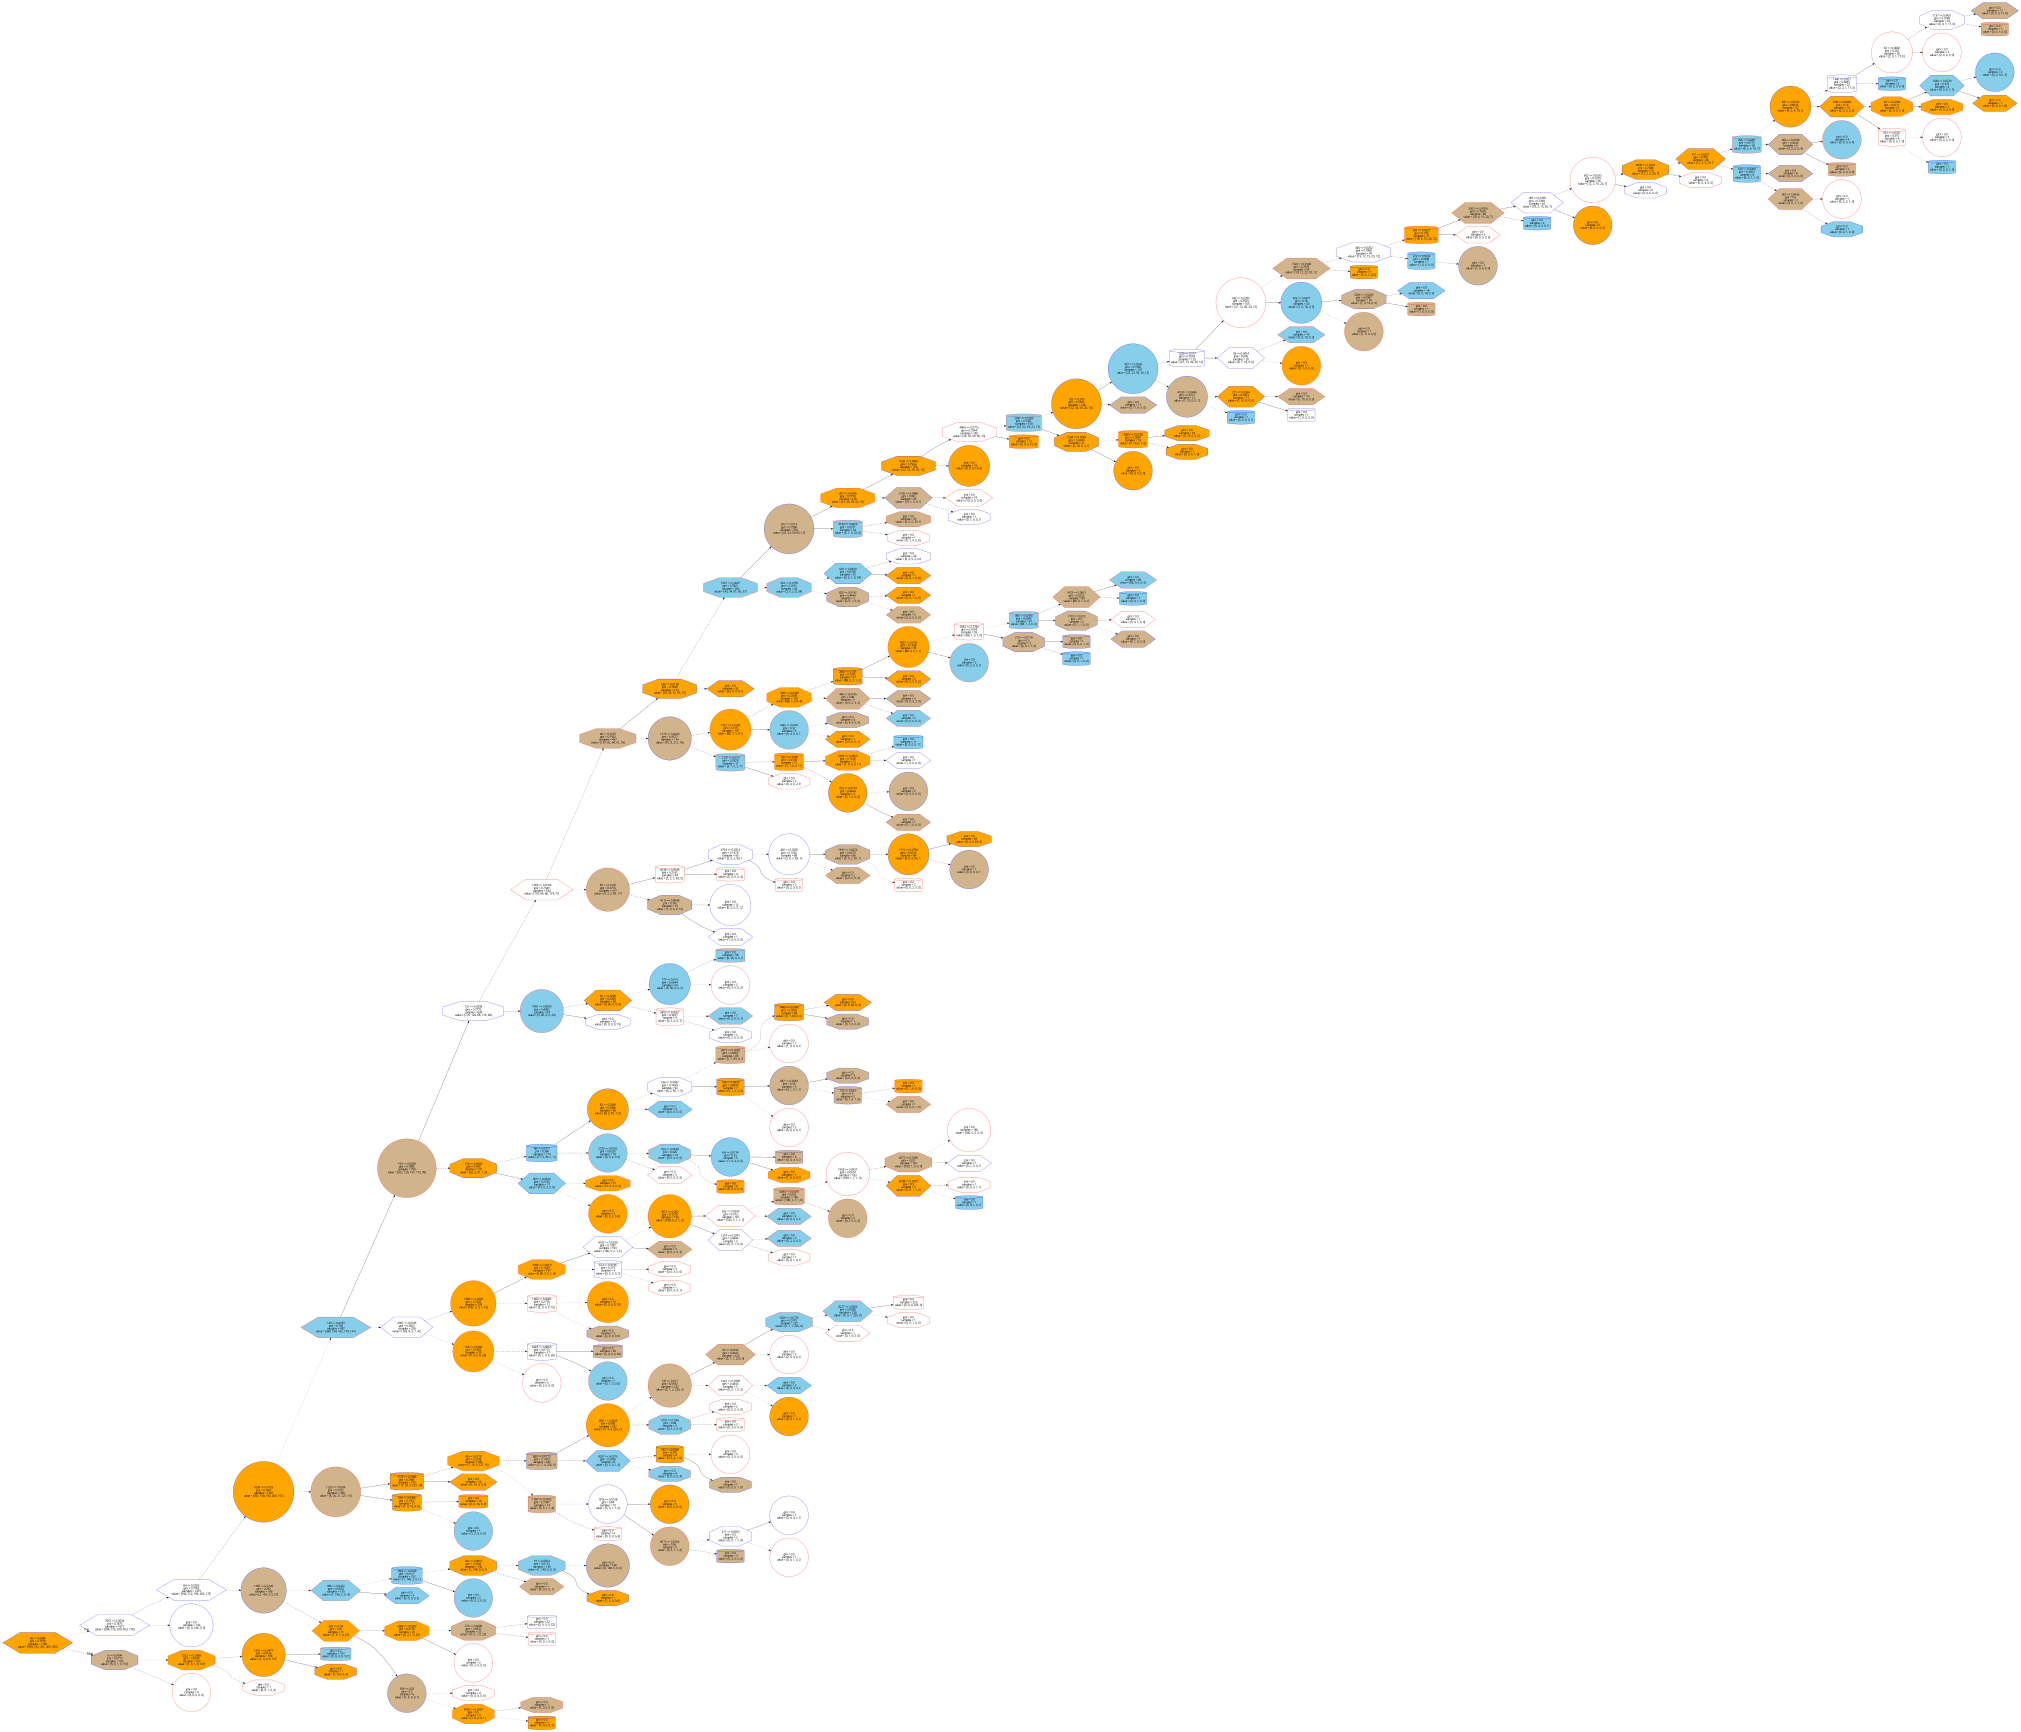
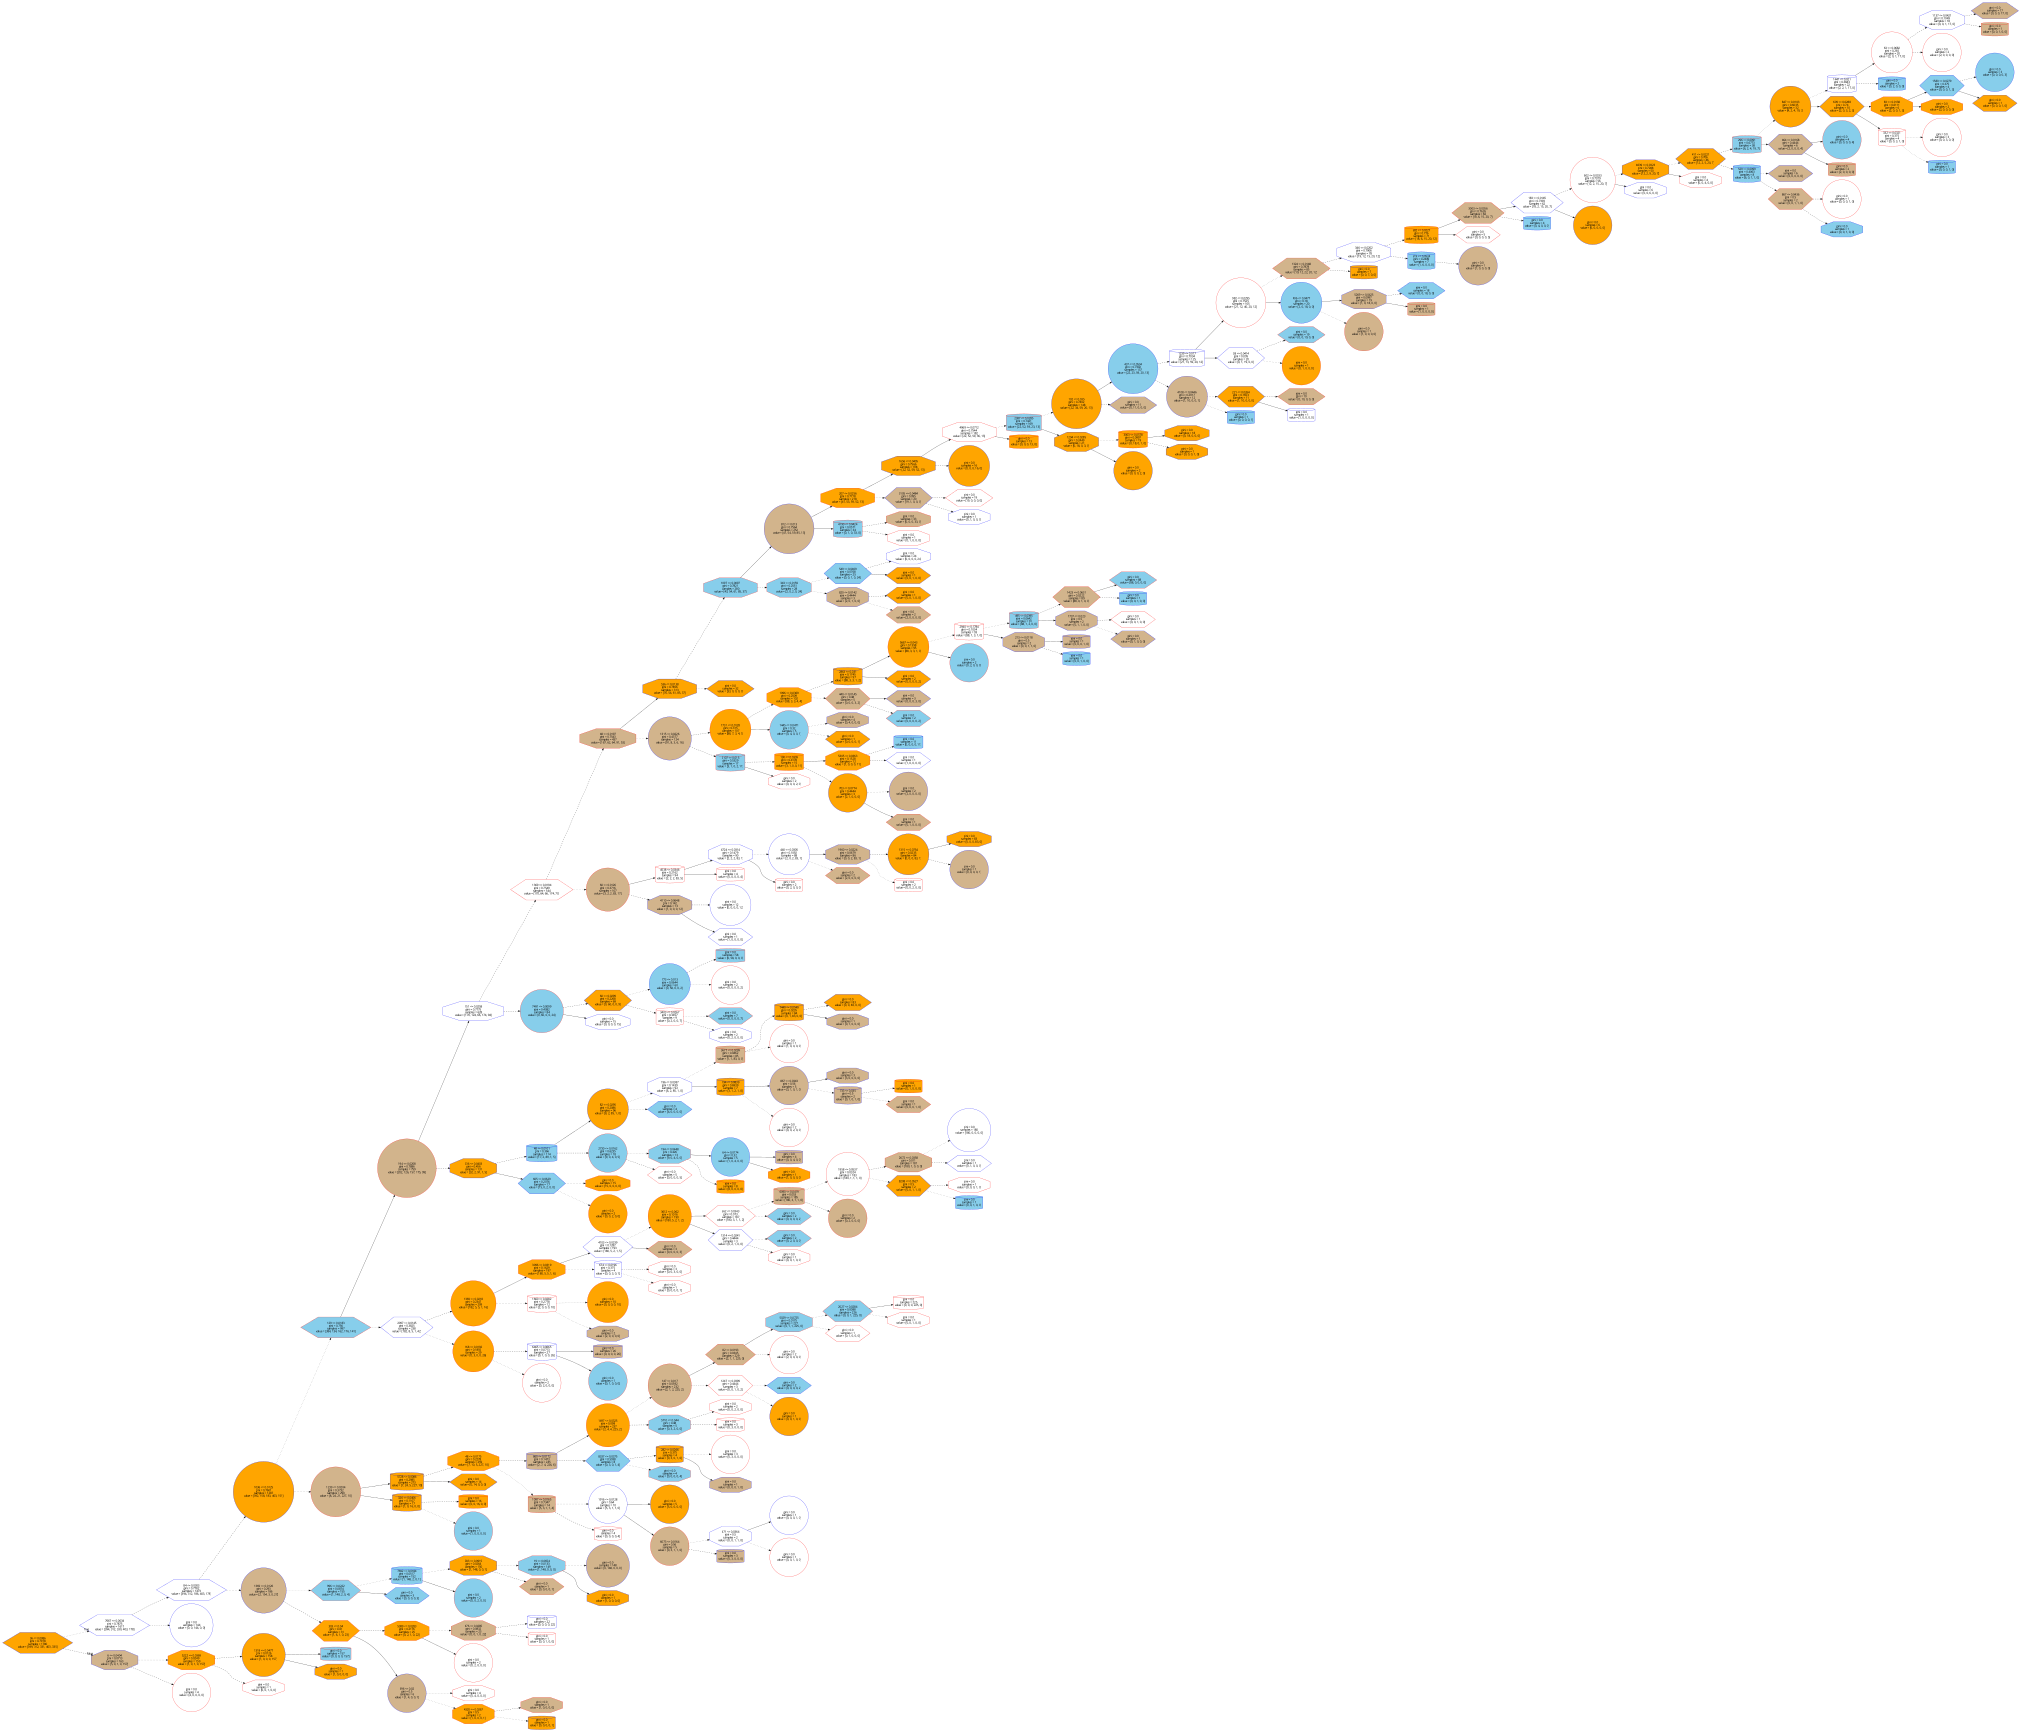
(1301, 397) -> (1301, 397)
(969, 1130) -> (969, 1130)
